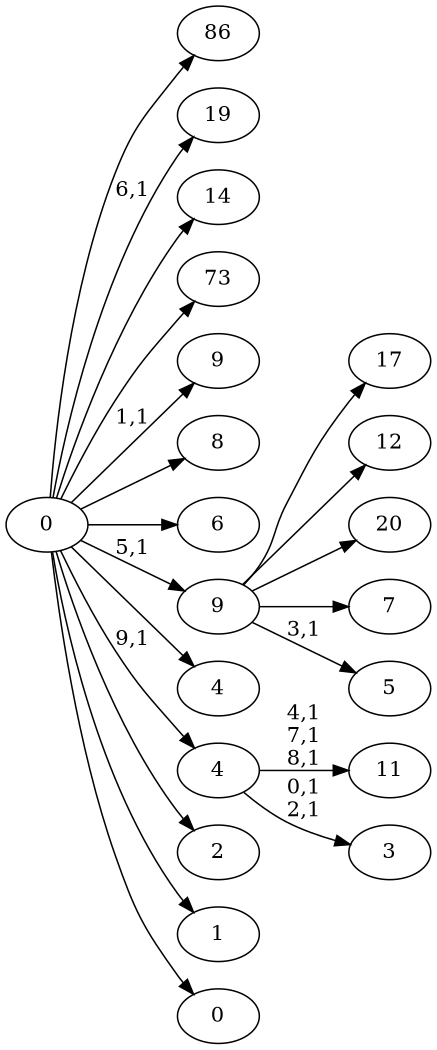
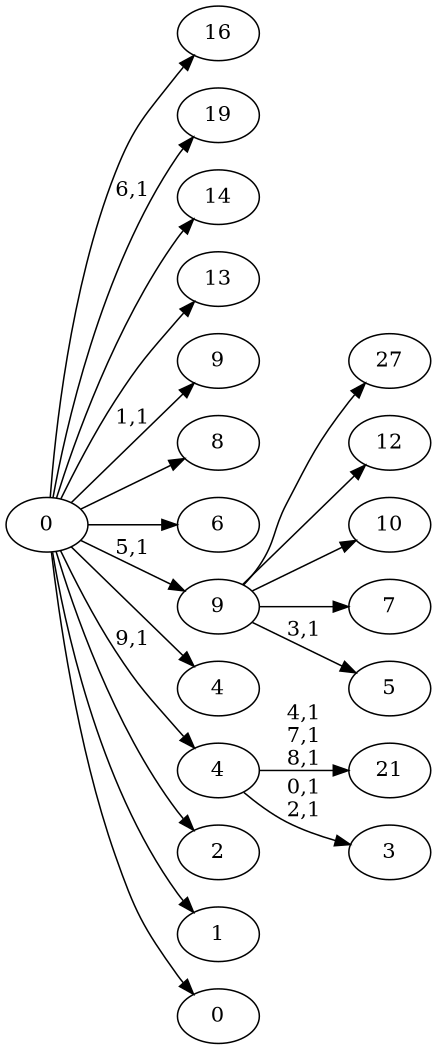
(218, 33) -> (218, 33)
(218, 279) -> (218, 279)
(390, 361) -> (390, 361)
(390, 525) -> (390, 525)
(390, 770) -> (390, 770)
